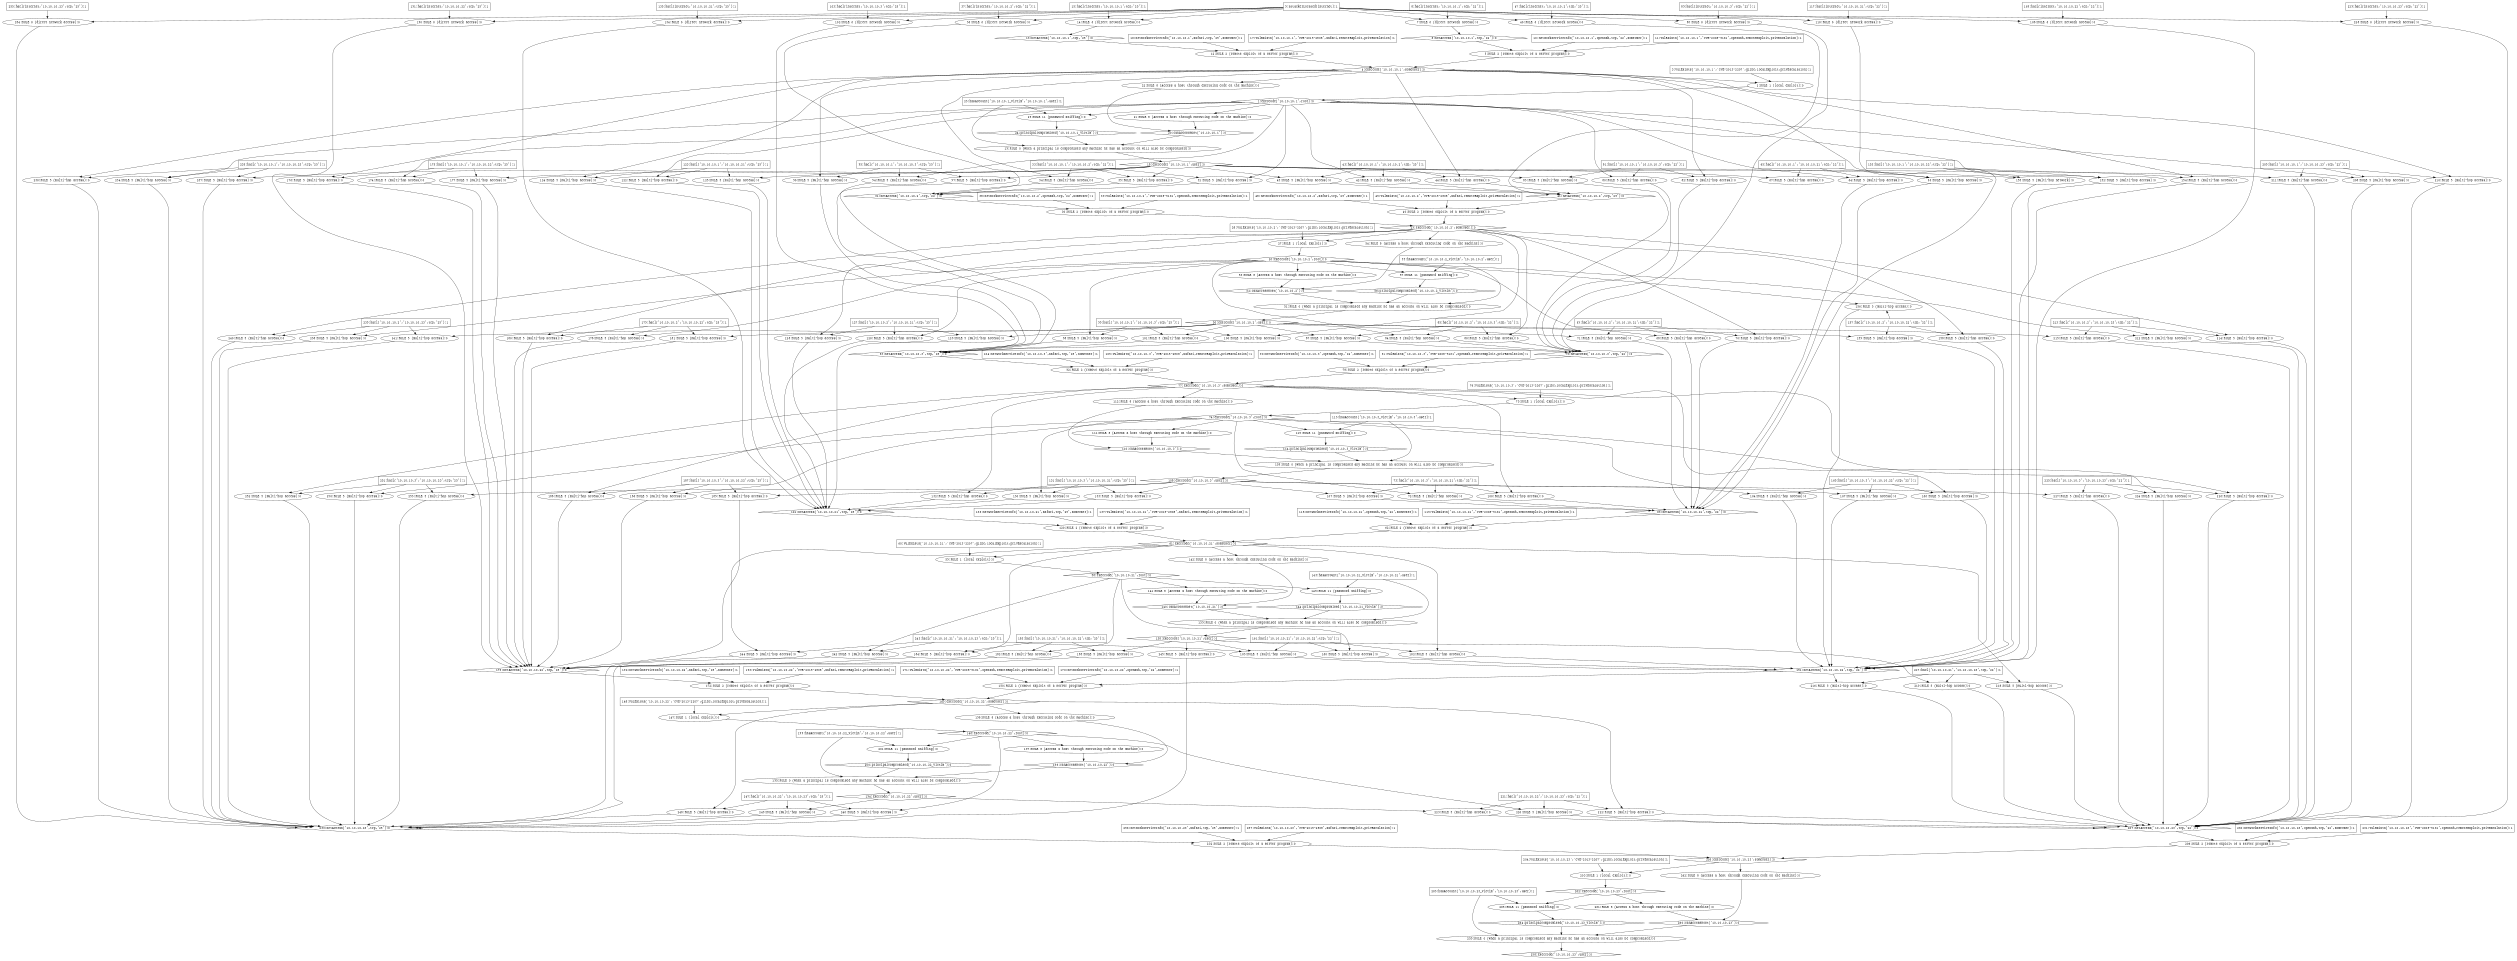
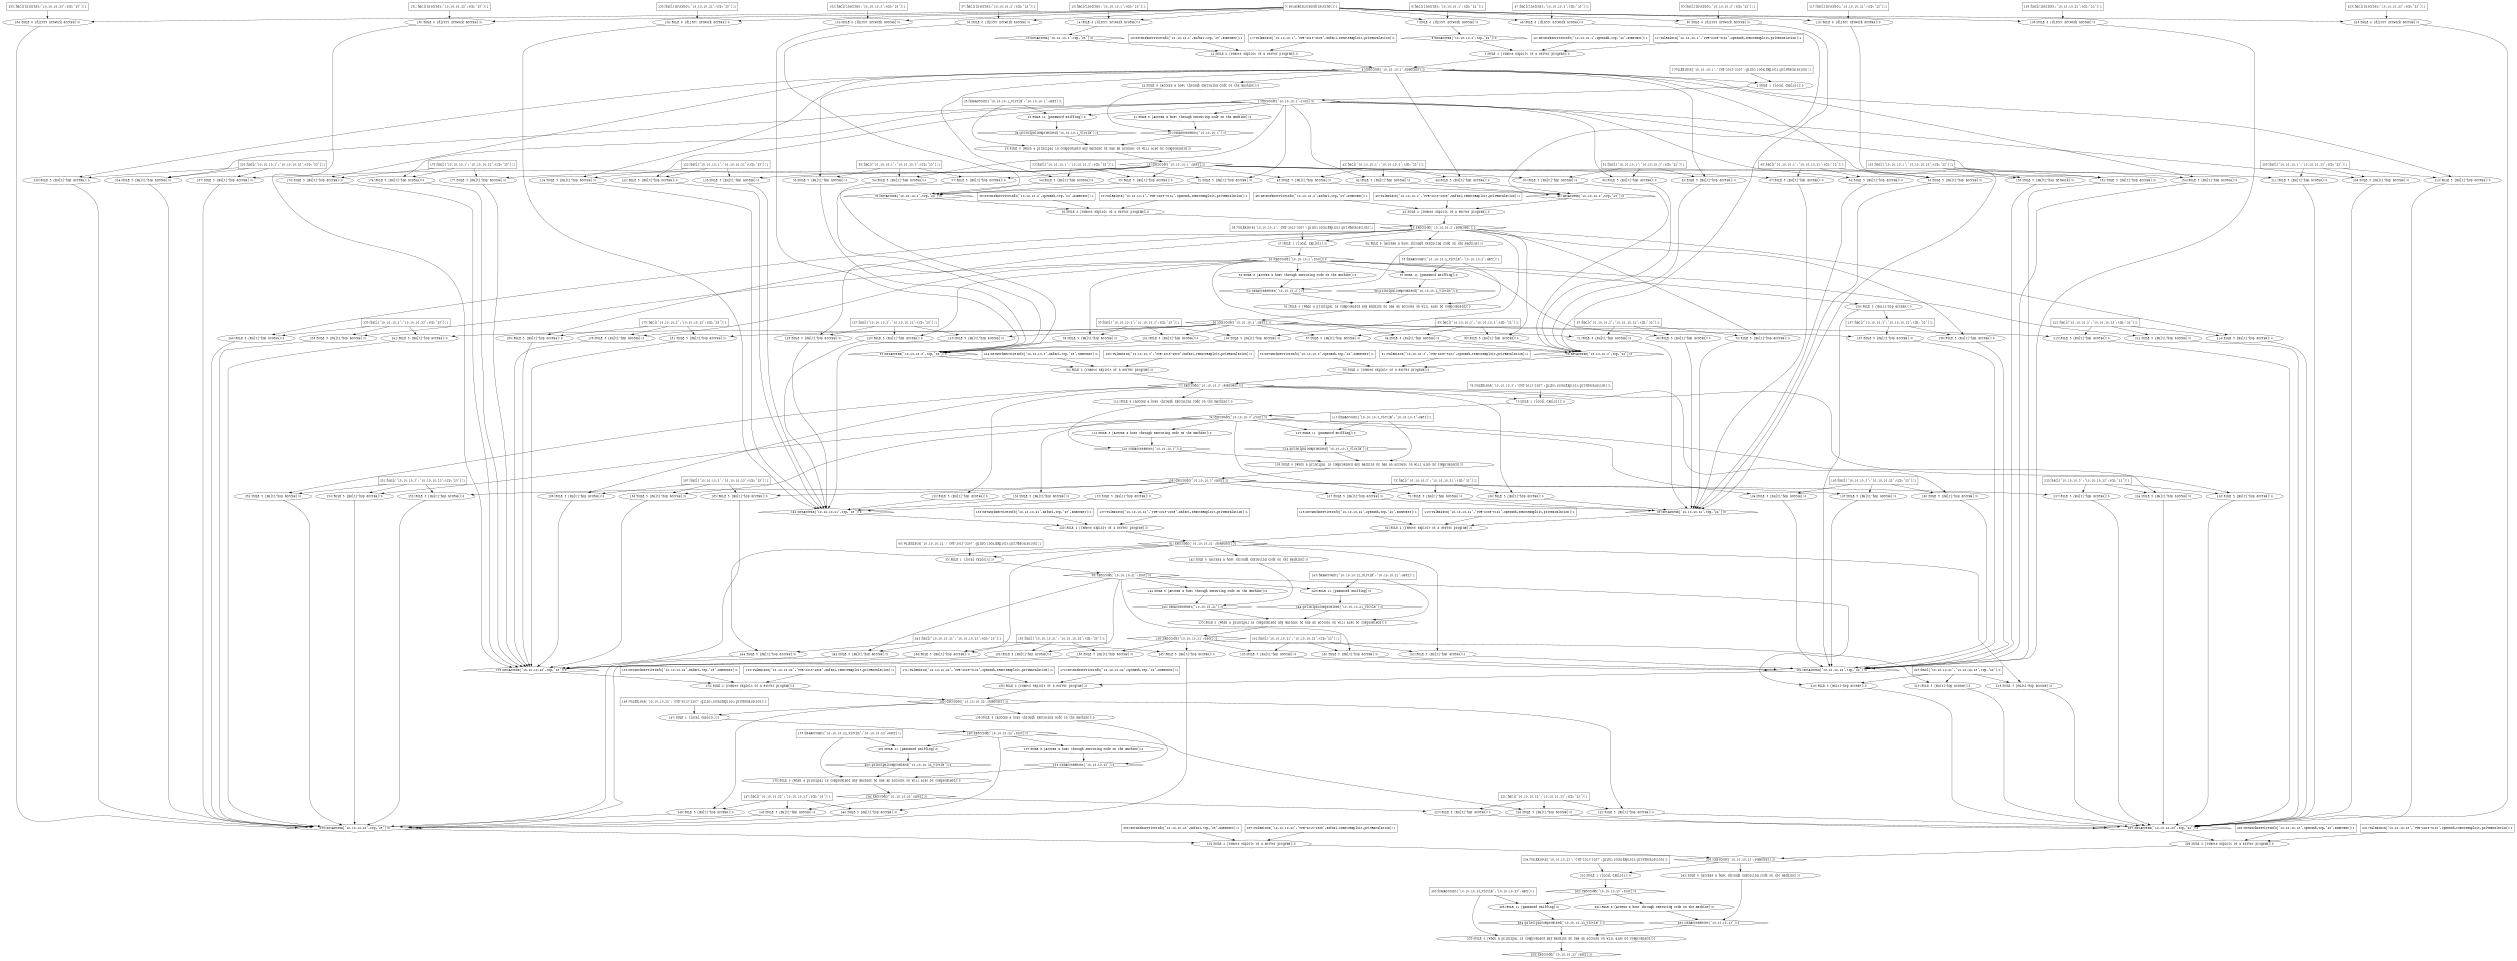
(1889, 316) -> (1885, 314)
none -> (1795, 361)
(1092, 481) -> none
(1121, 646) -> (1077, 646)
(1835, 677) -> (1595, 592)
